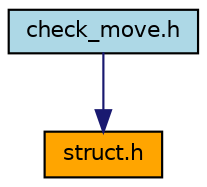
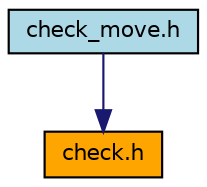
(103, 155) -> (103, 155)
